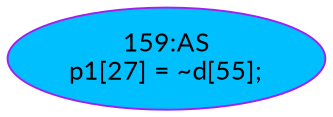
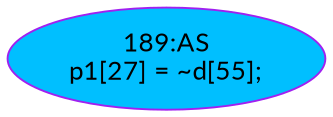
(166, 59) -> (166, 59)
